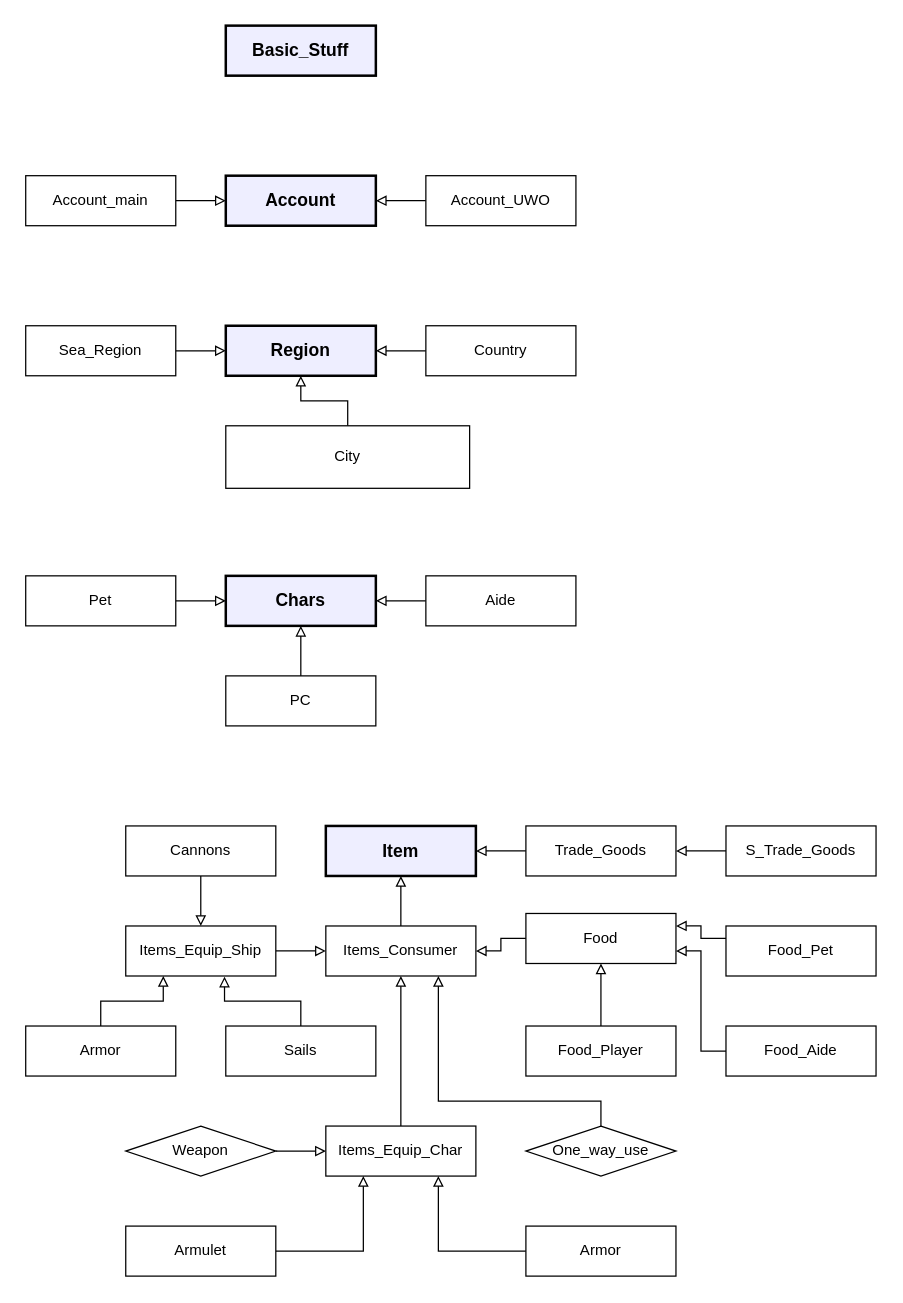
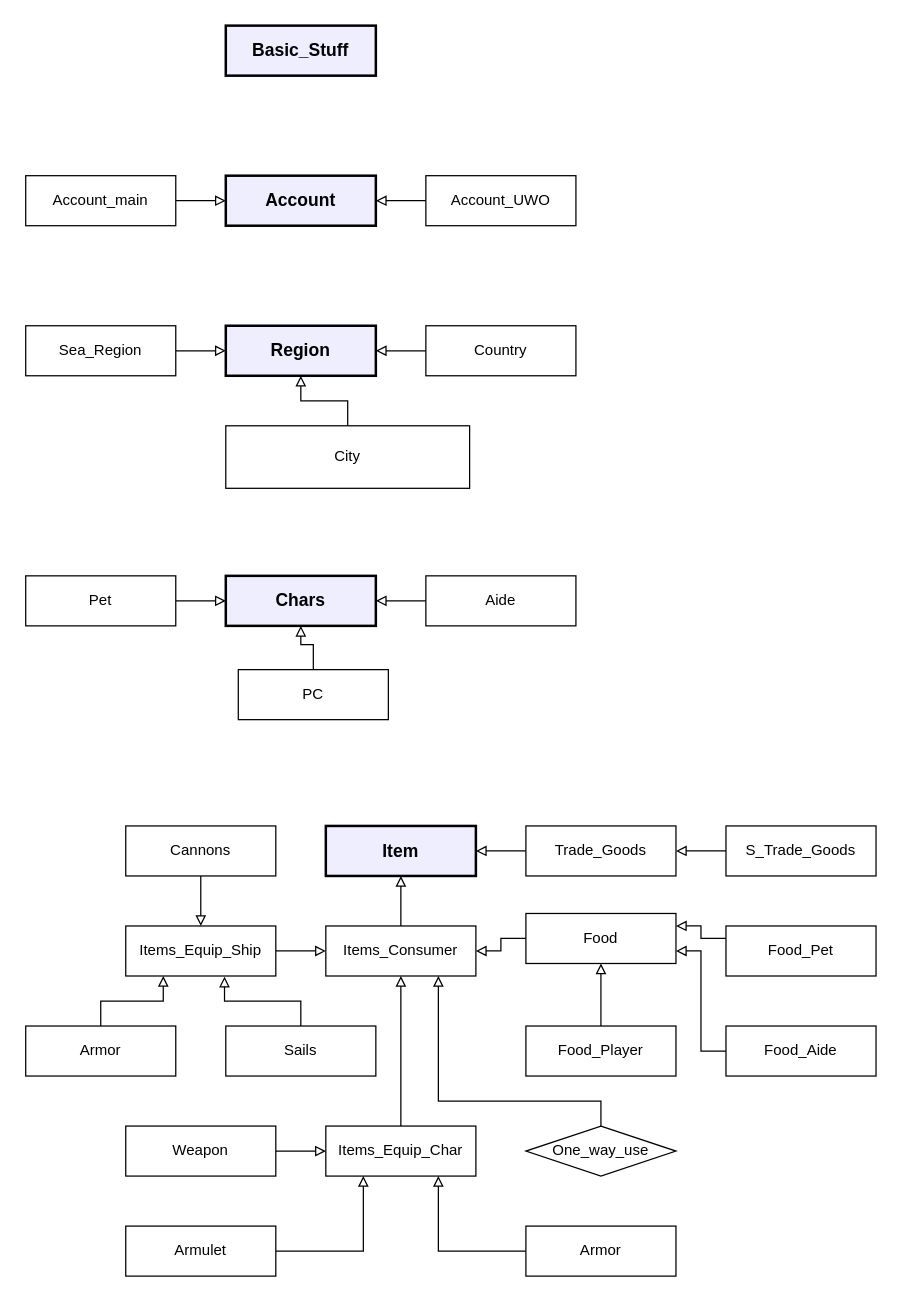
(301, 701) -> (313, 694)
(201, 1151) -> (201, 1151)
